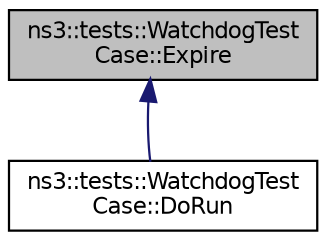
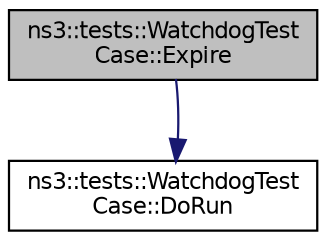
(148, 132) -> (178, 109)
